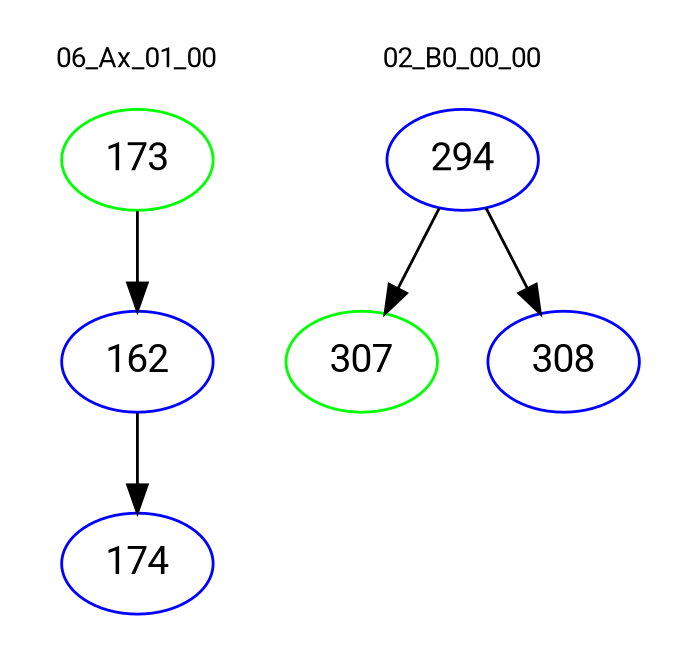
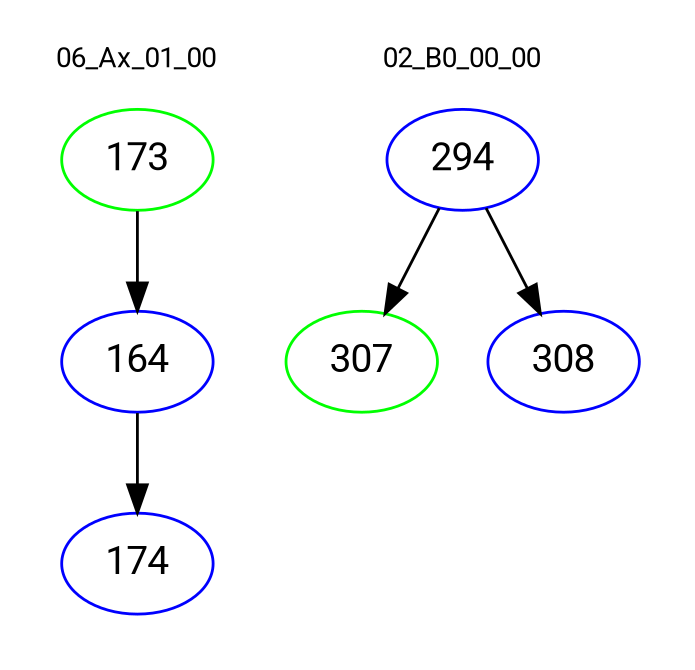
(137, 362) -> (137, 362)
